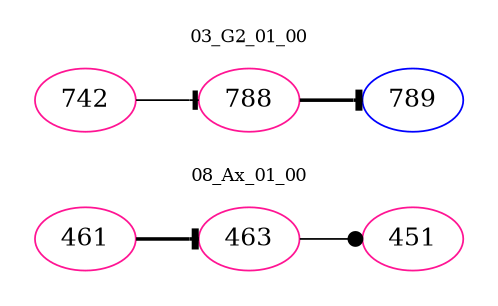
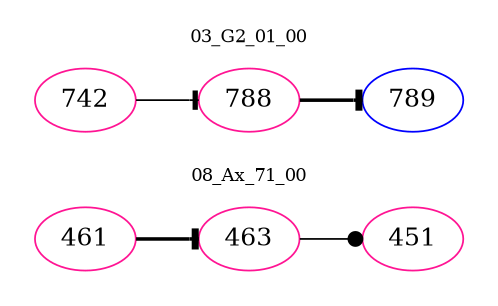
(249, 177) -> (249, 177)
